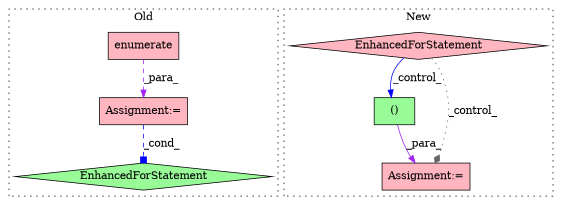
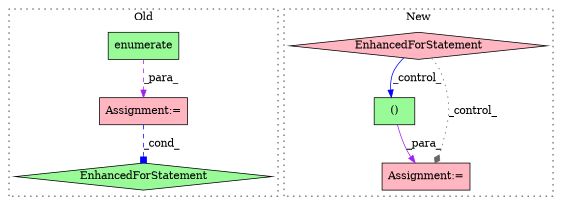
(144, 46) -> (144, 46)
